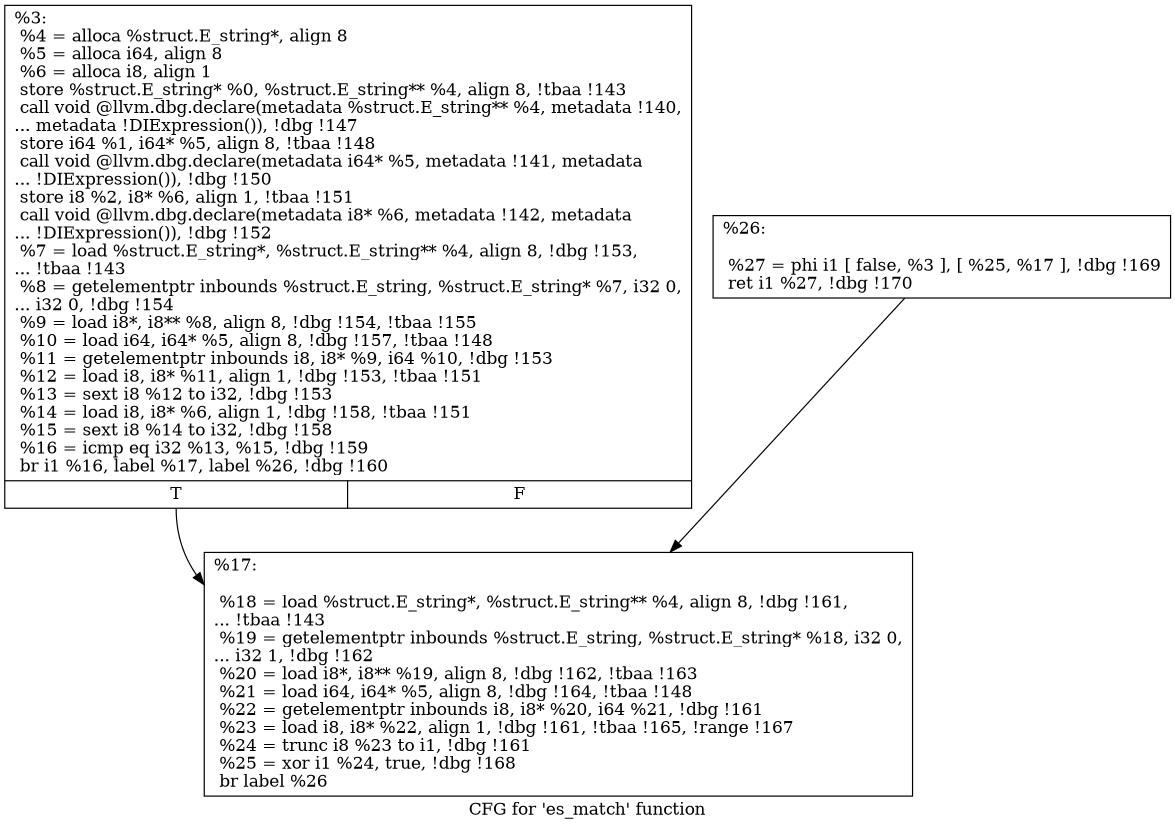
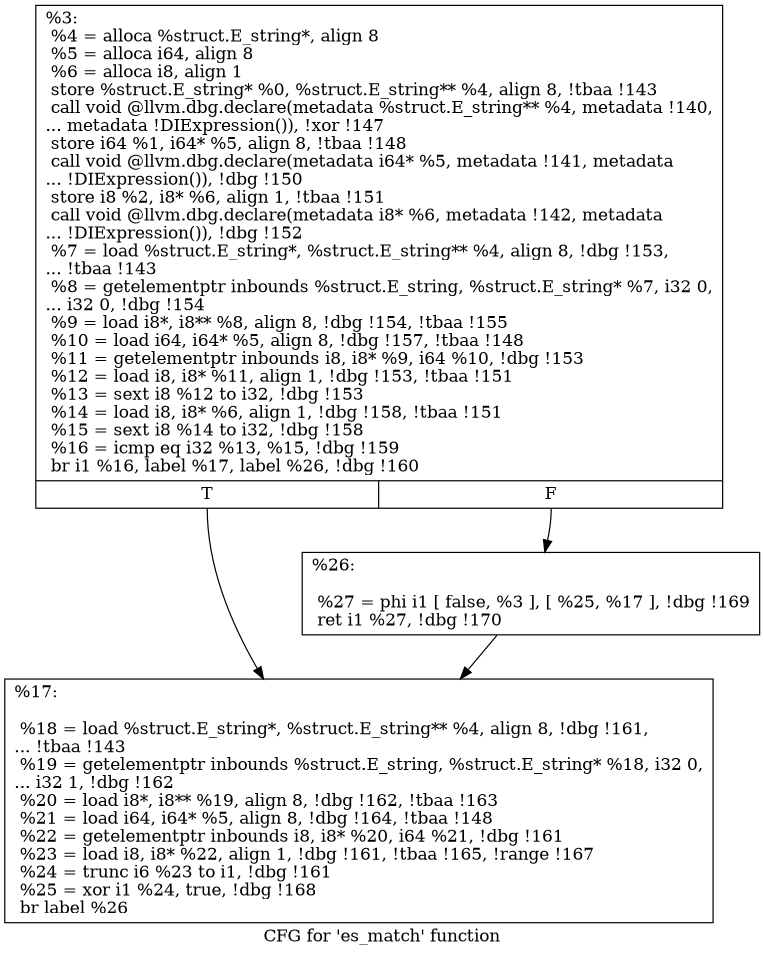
(186, 126) -> (215, 126)
none -> (550, 525)
(373, 746) -> (173, 873)
